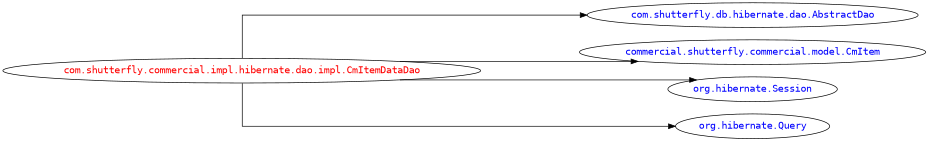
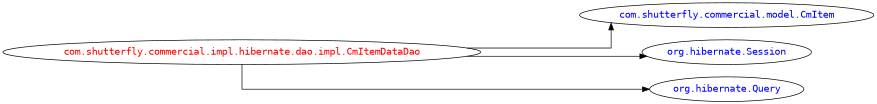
(753, 15) -> none
(753, 52) -> (727, 15)
